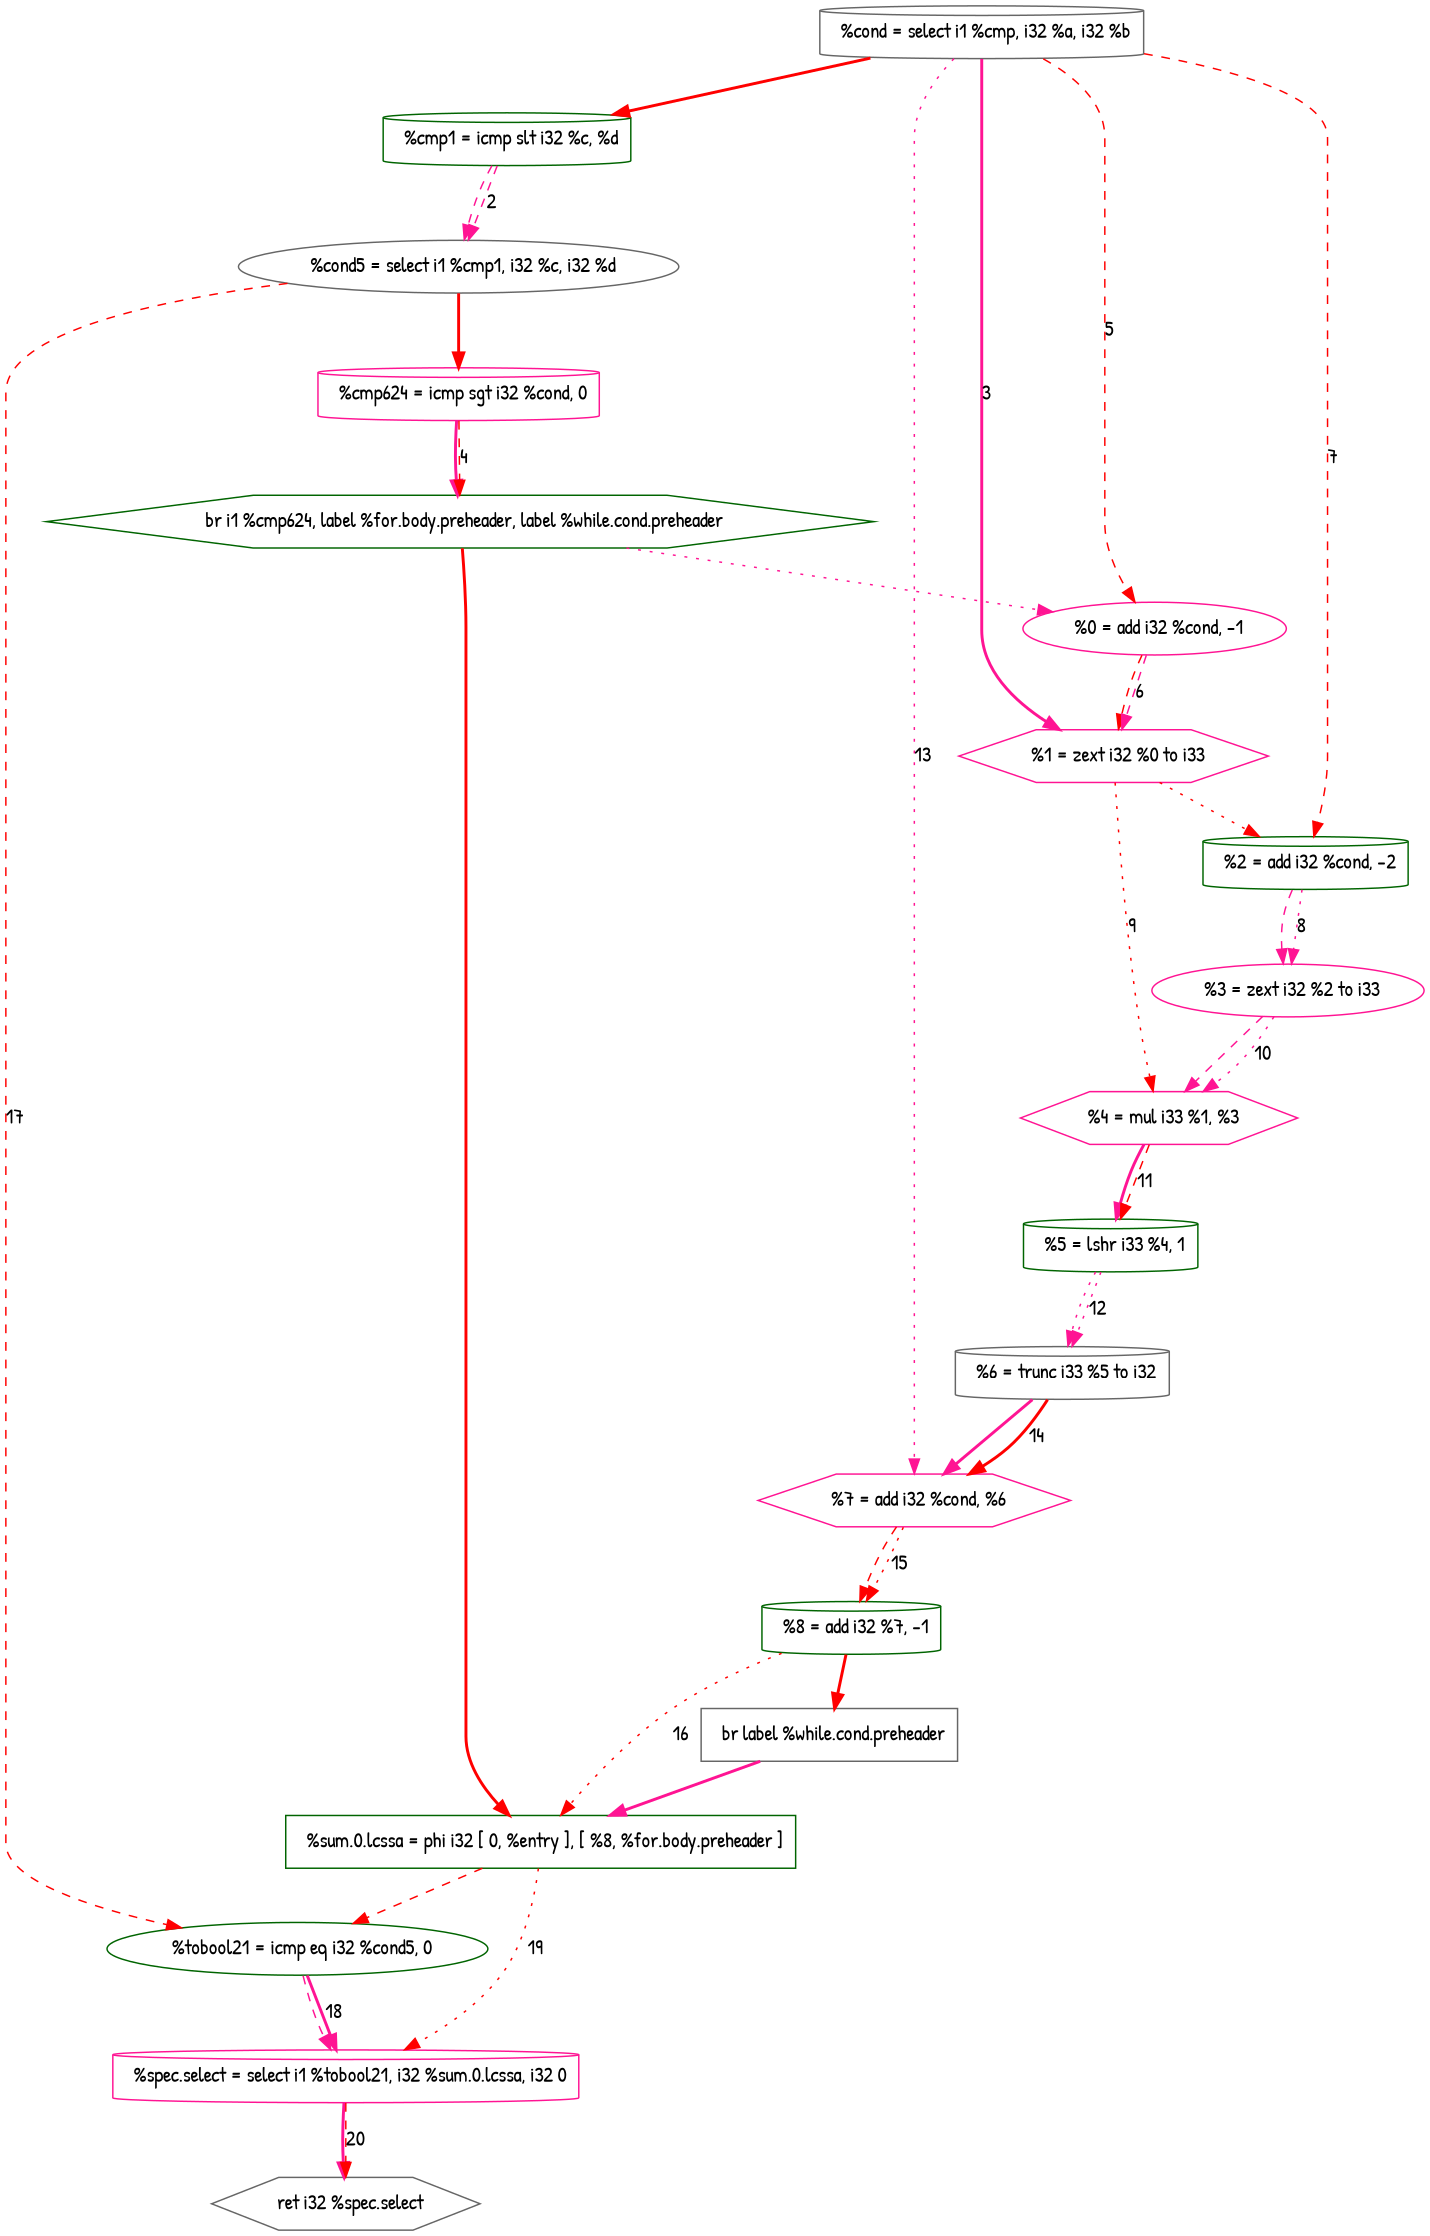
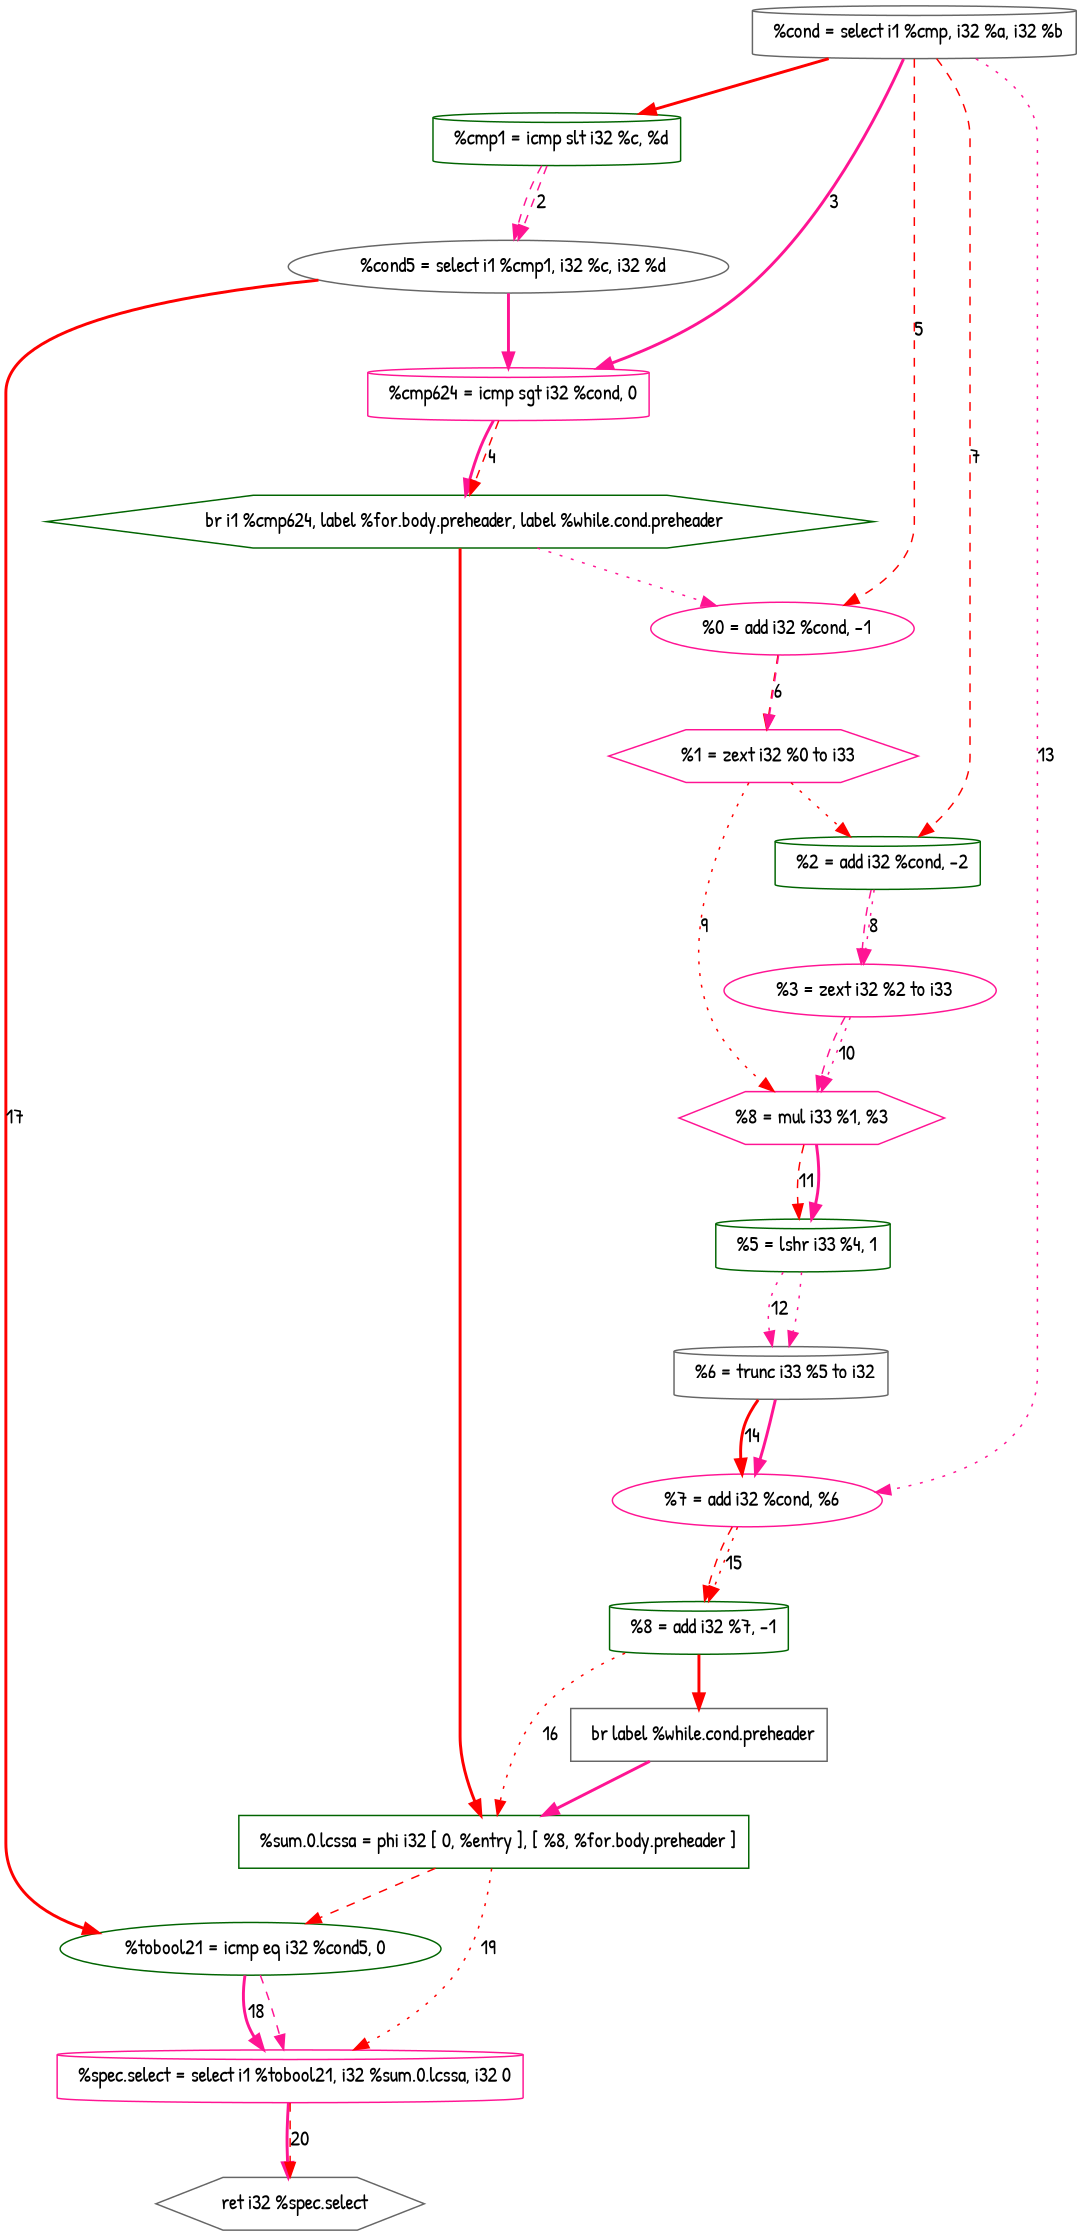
(459, 323) -> (508, 323)
(982, 403) -> (790, 244)
(6, 1054) -> (6, 1006)
(1159, 1118) -> (812, 1118)
(914, 1500) -> (747, 1500)
